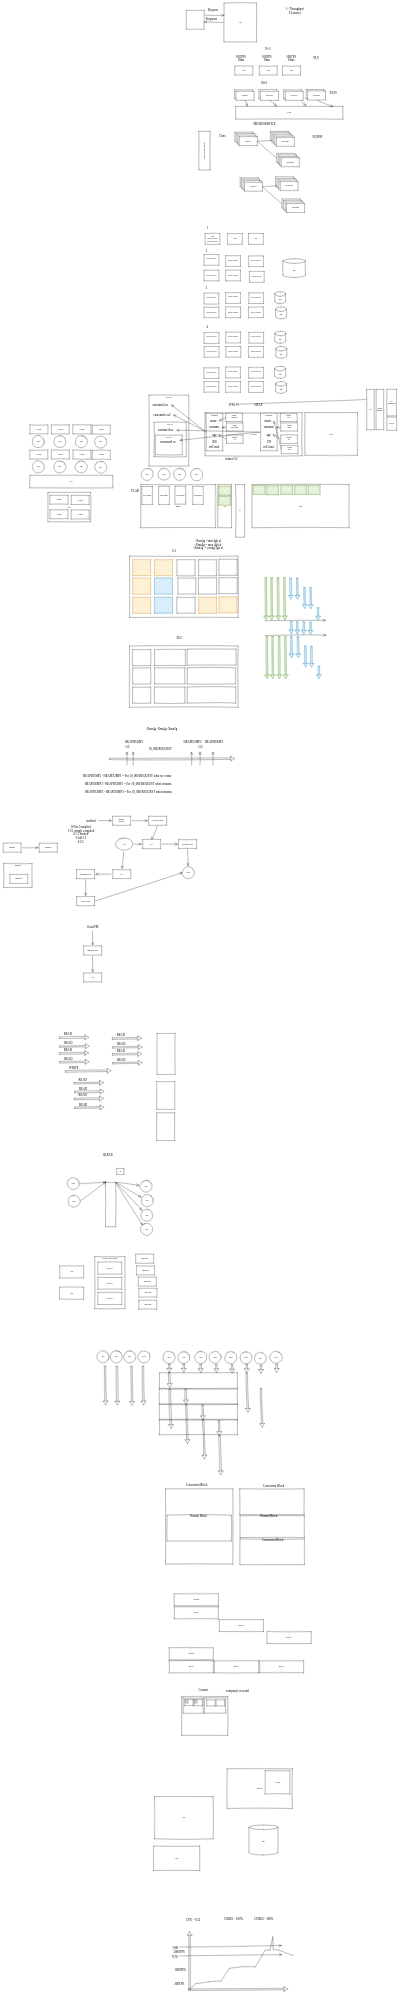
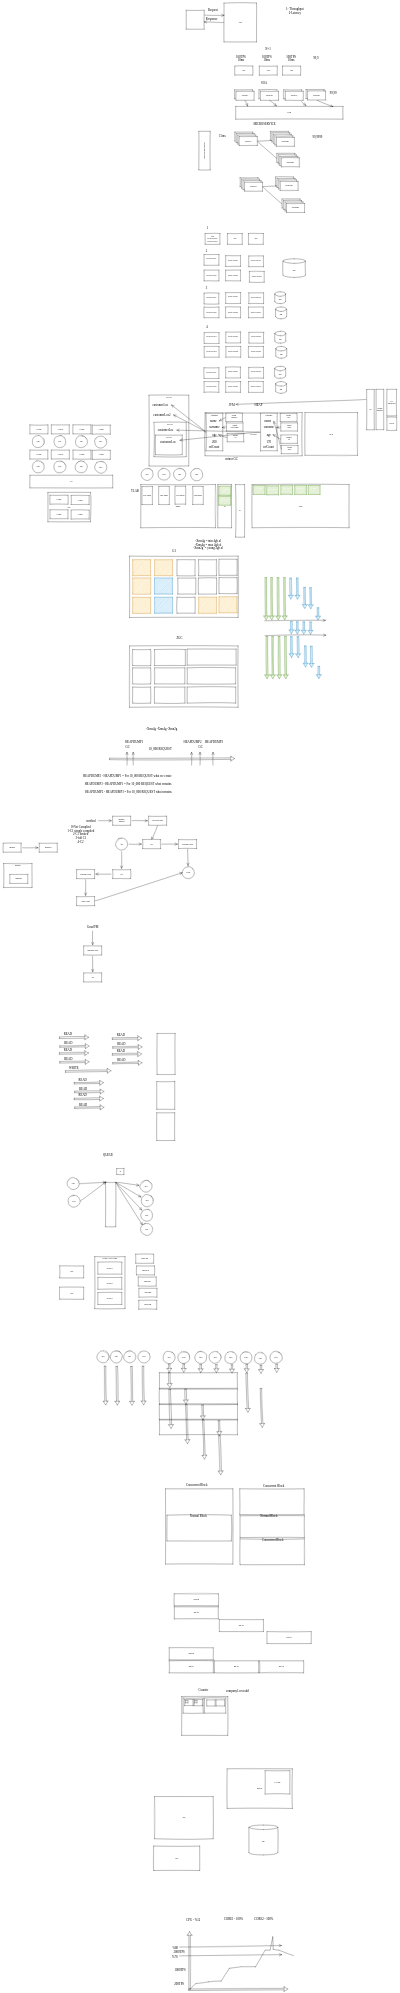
(235, 439) -> (235, 438)
(124, 844) -> (122, 844)
